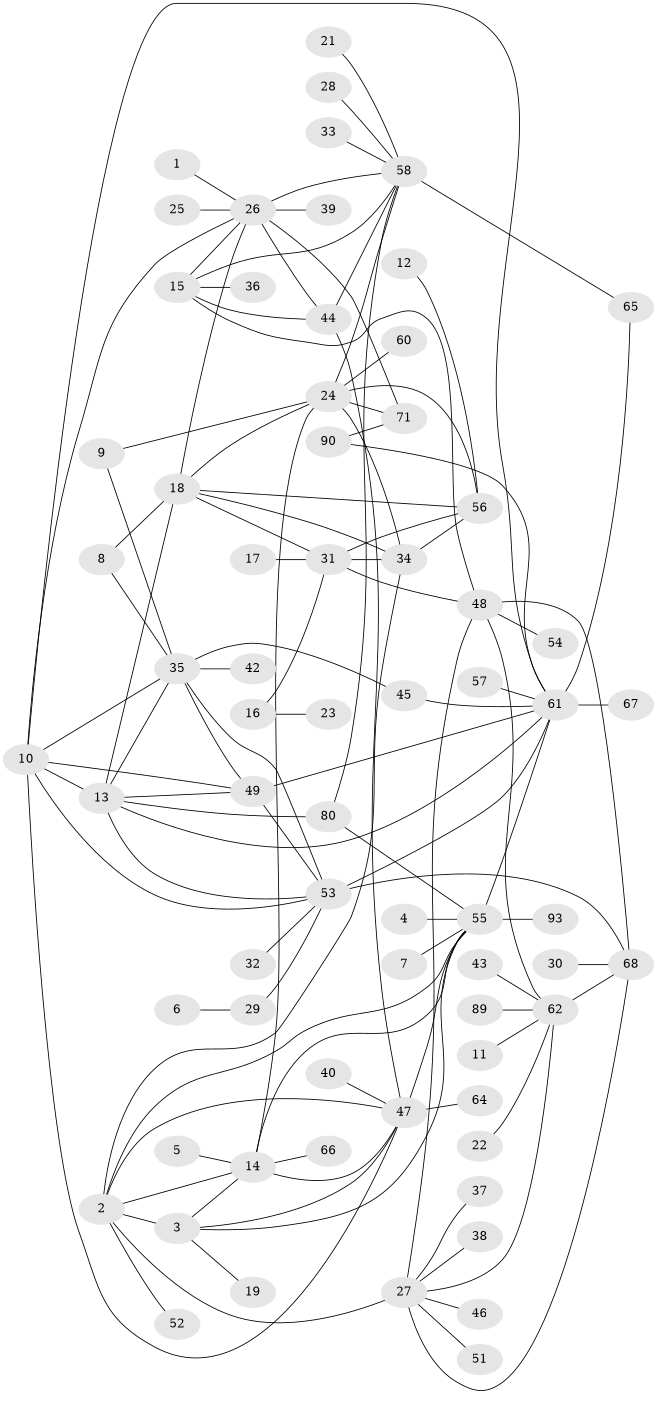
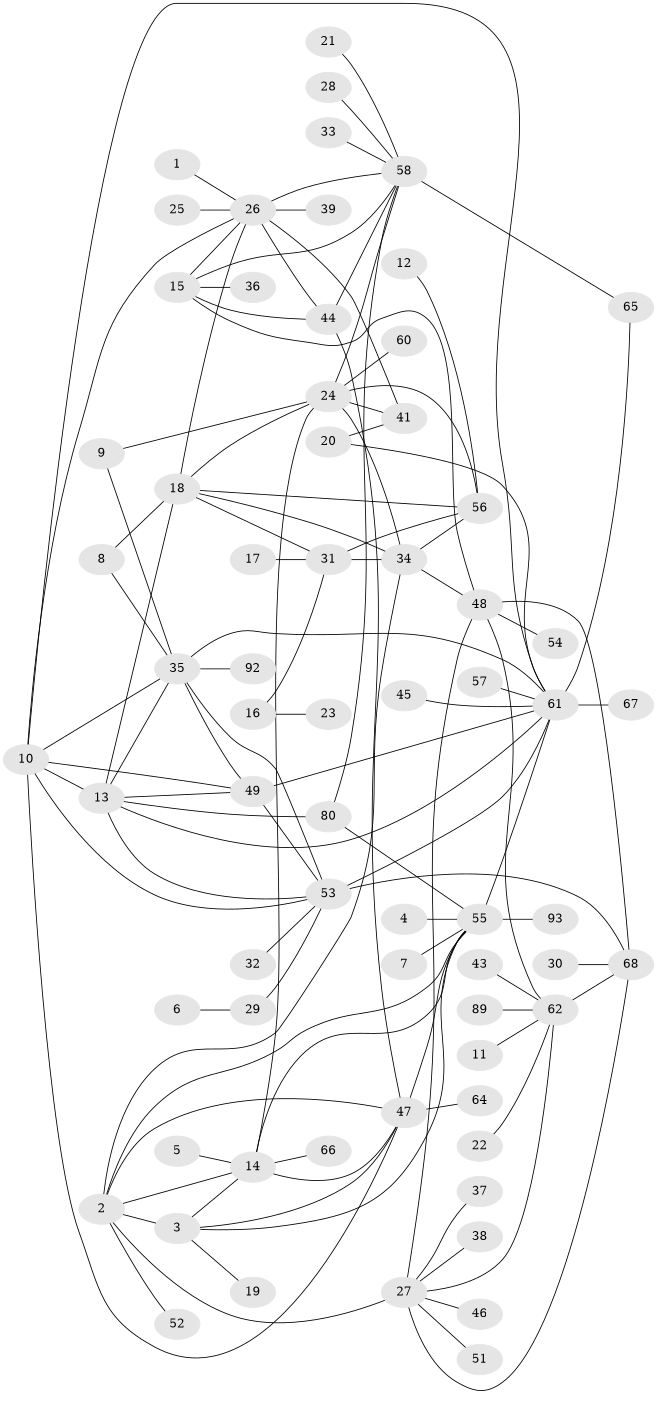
(404, 418) -> (404, 418)
(329, 442) -> (329, 442)
(404, 589) -> (442, 582)
(287, 649) -> (371, 634)
(253, 669) -> (253, 669)
(329, 1074) -> none
